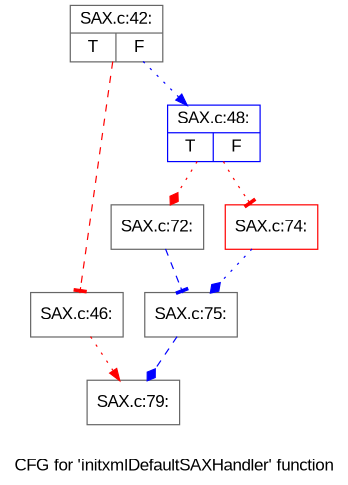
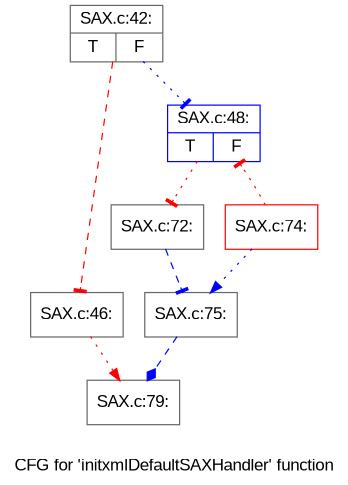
(161, 79) -> (161, 79)
(185, 181) -> (185, 181)
(235, 181) -> (254, 185)
(236, 266) -> (236, 266)
